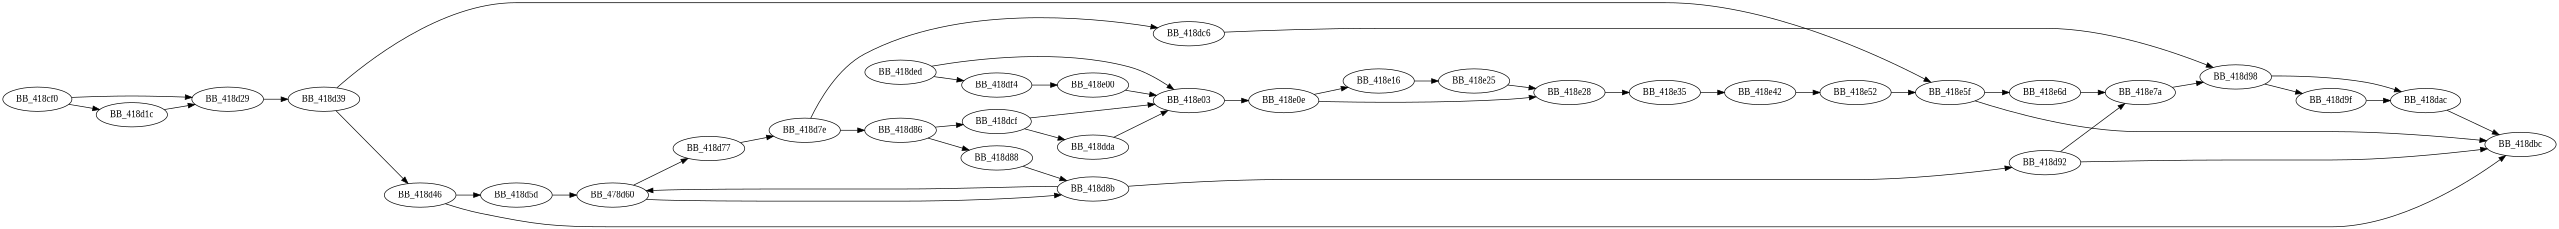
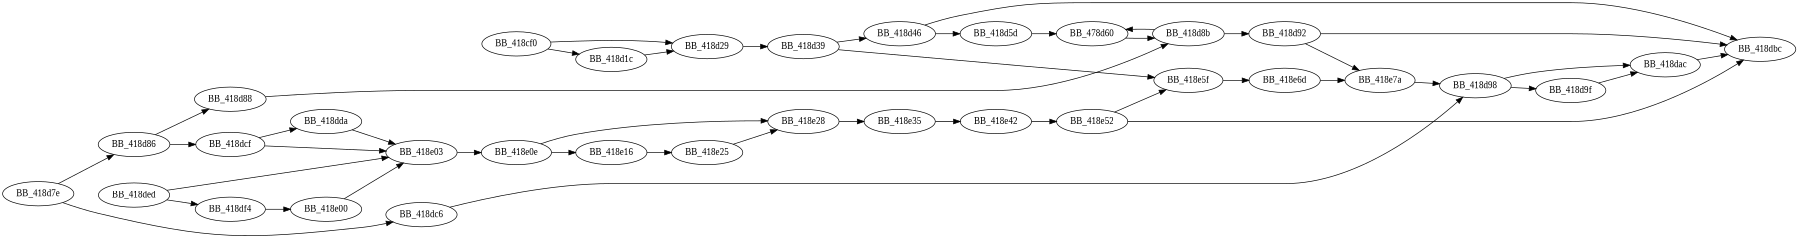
(2226, 132) -> (1423, 122)
(709, 148) -> none
